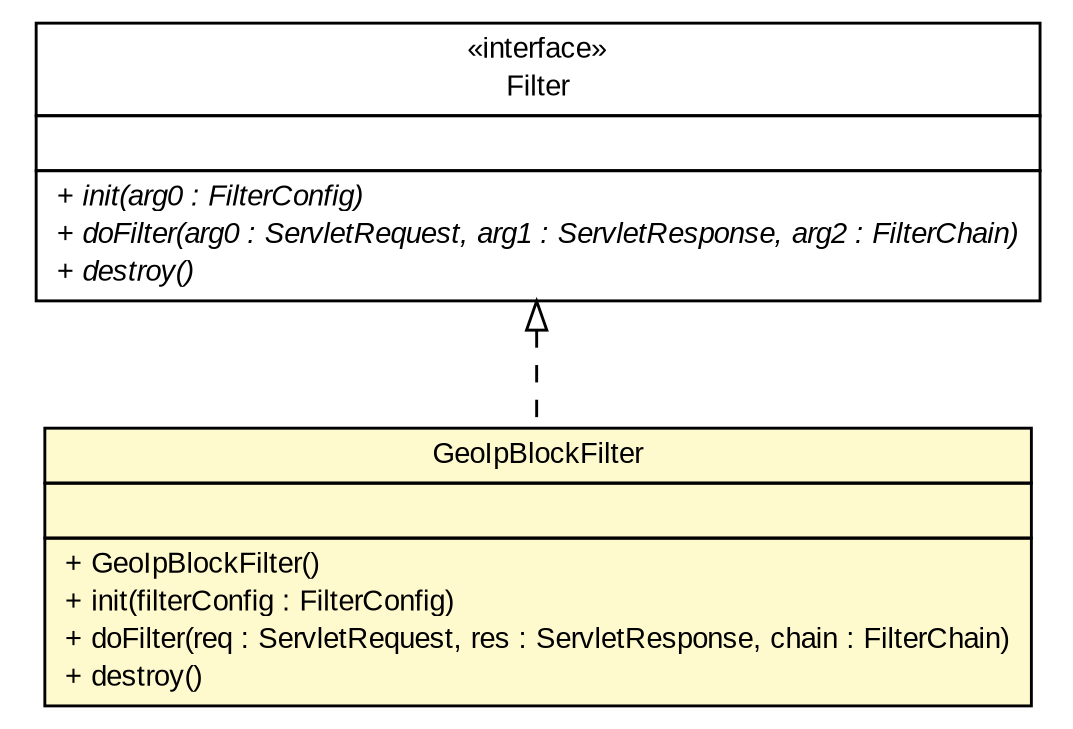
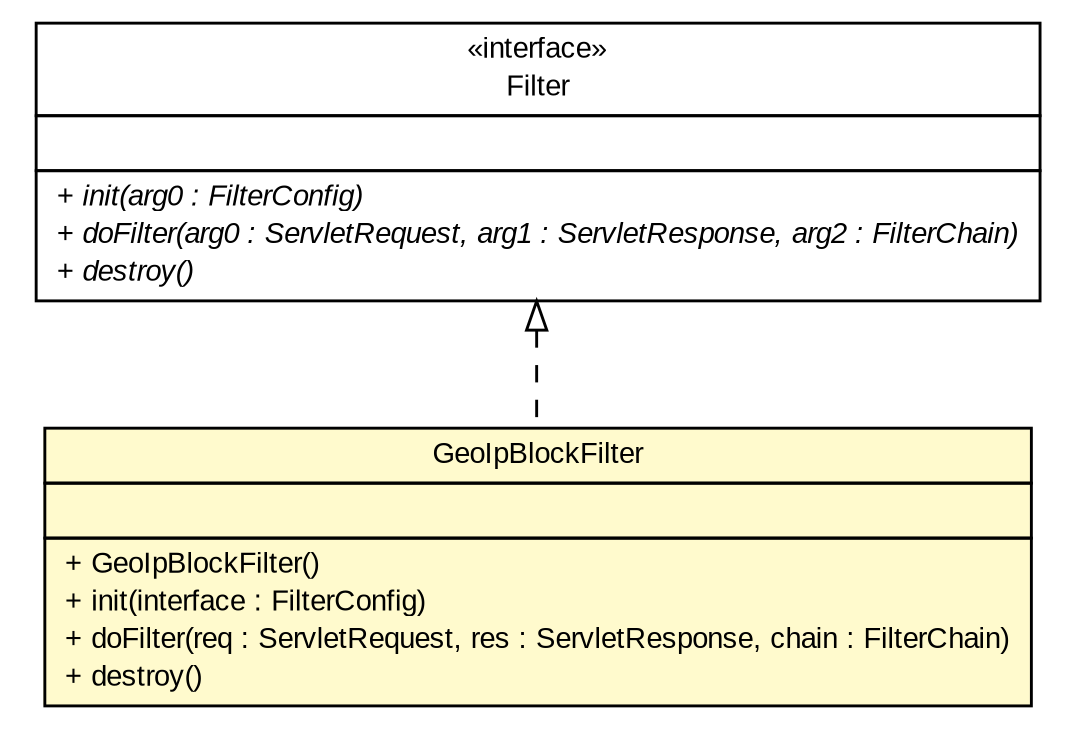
(260, 602) -> (246, 602)
